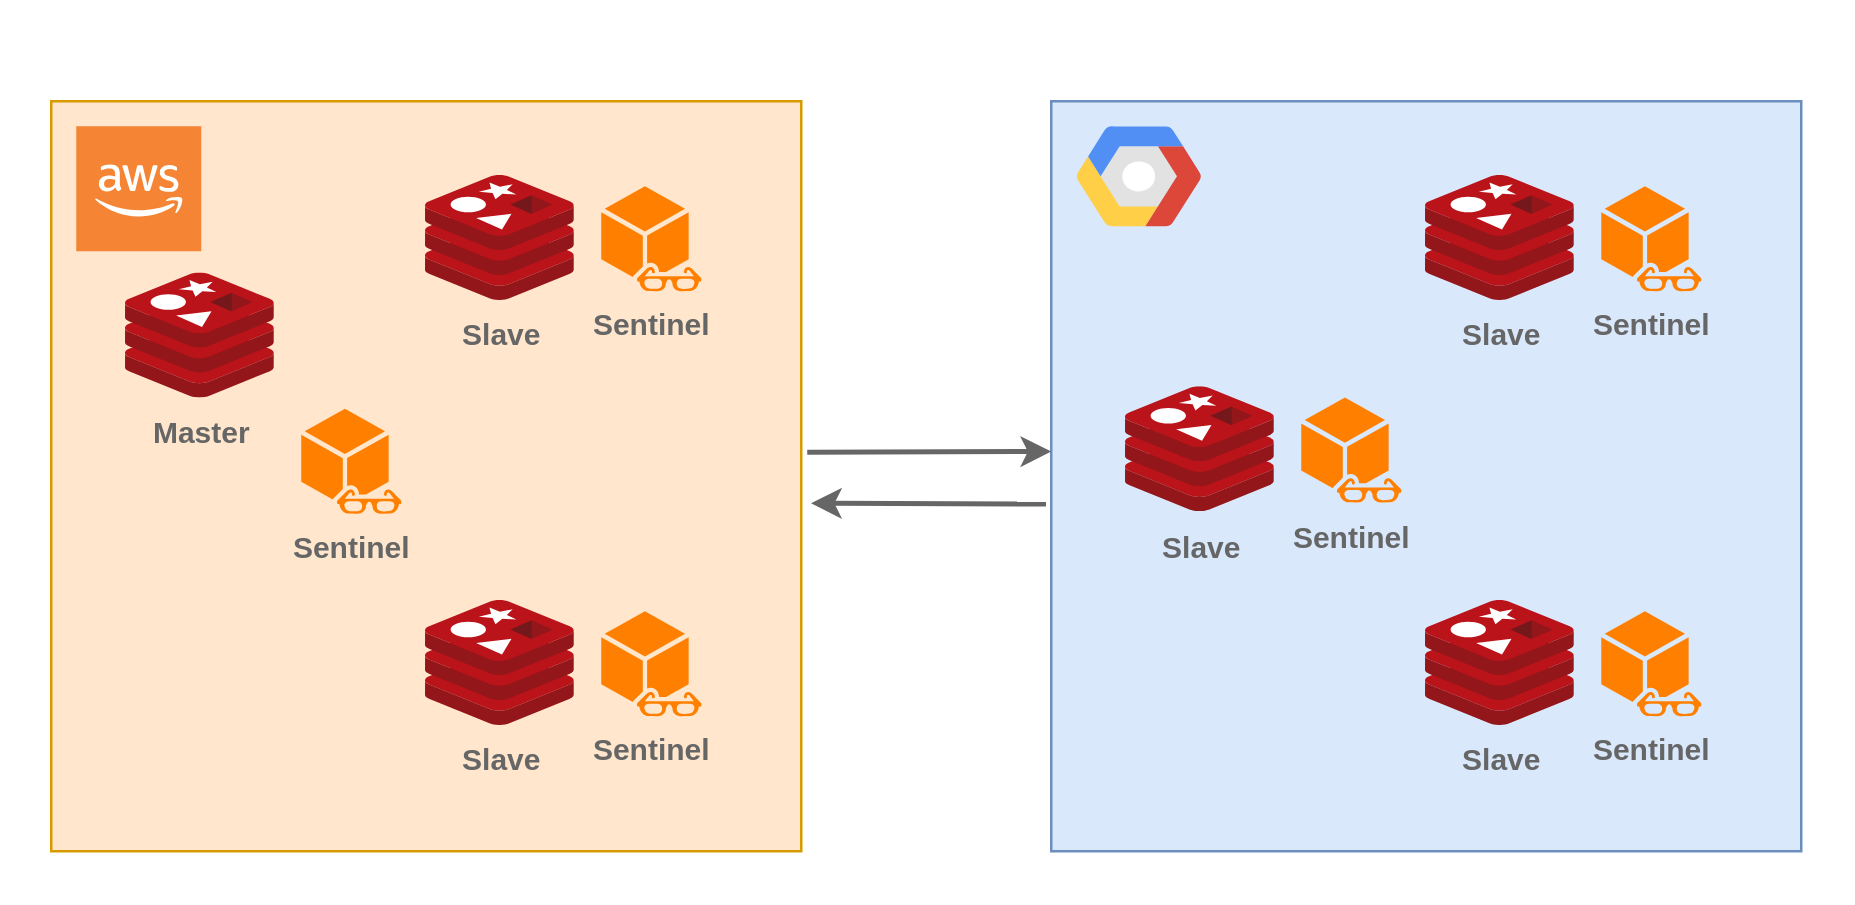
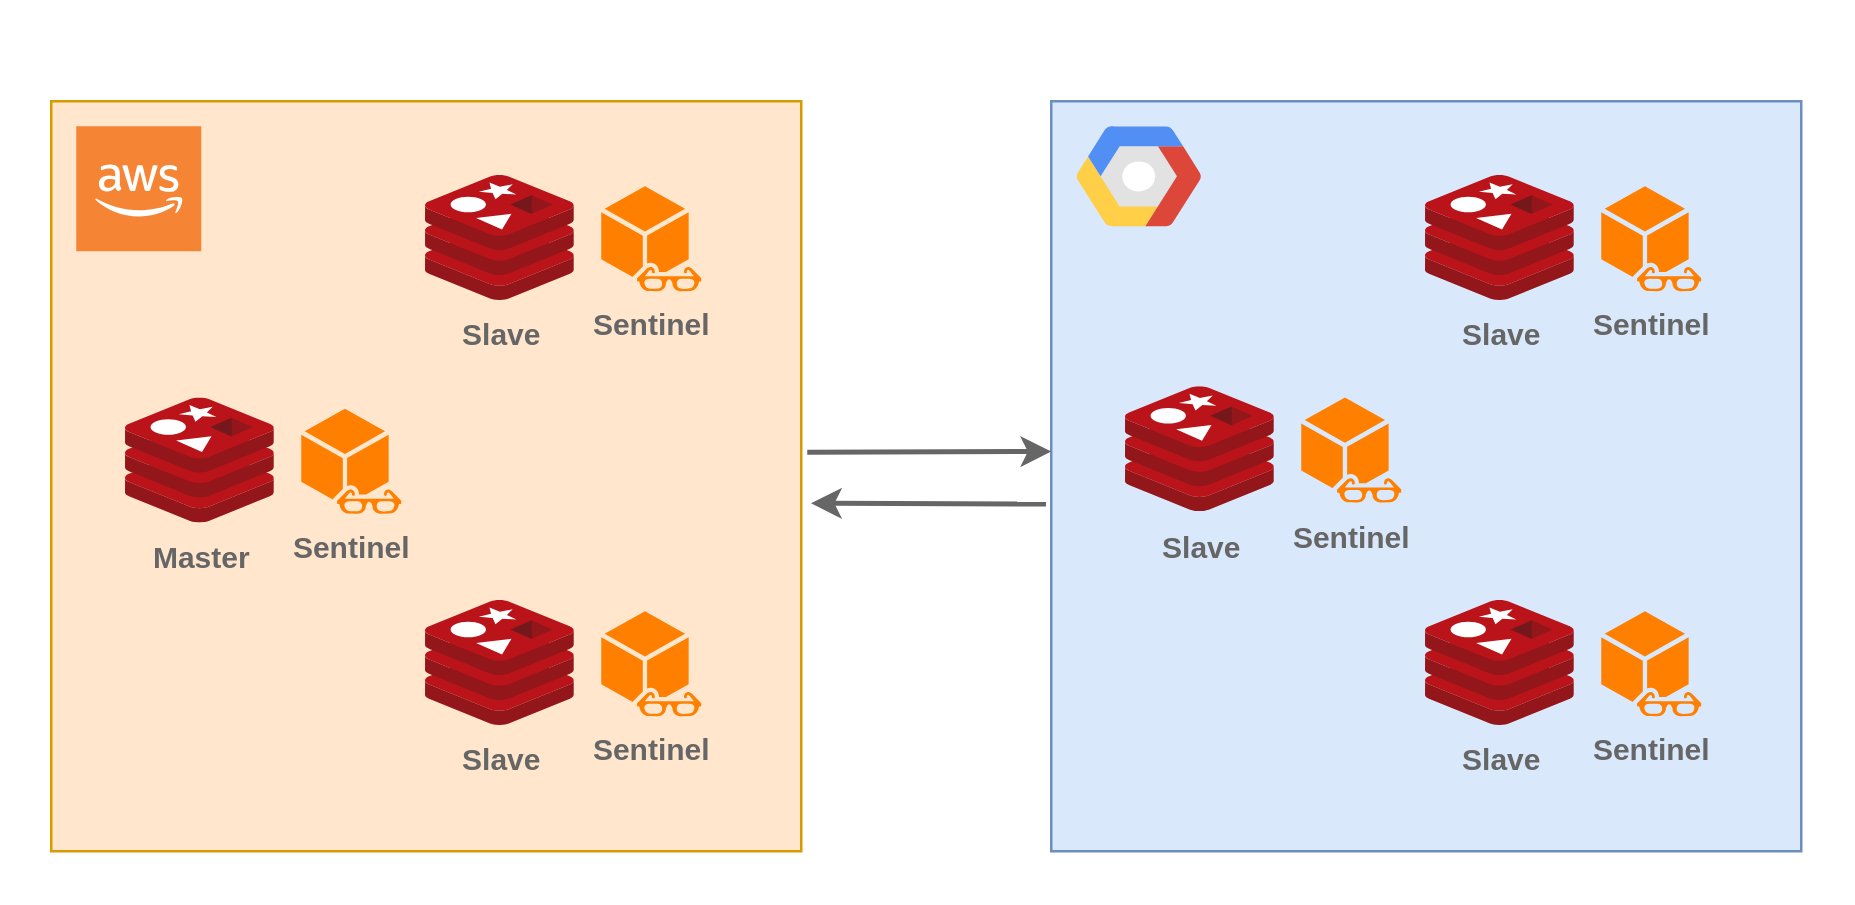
(201, 336) -> (201, 461)
